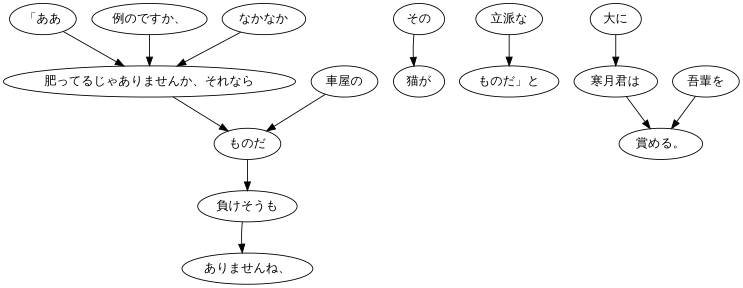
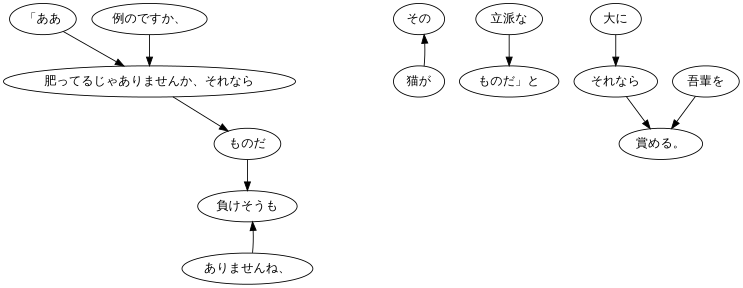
(264, 19) -> none
(413, 46) -> (425, 55)
(344, 81) -> none
(616, 81) -> (616, 81)
(242, 233) -> (253, 242)
